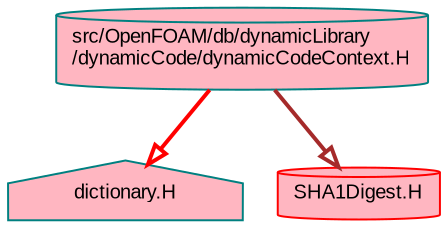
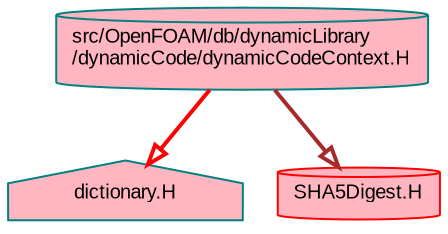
(359, 194) -> (359, 194)
